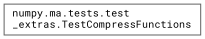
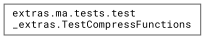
(102, 20) -> (102, 20)
